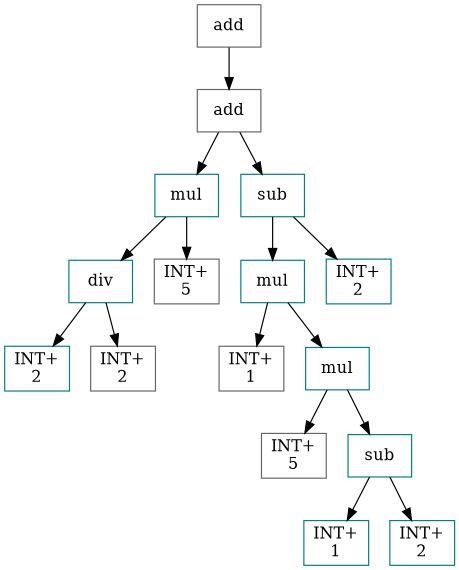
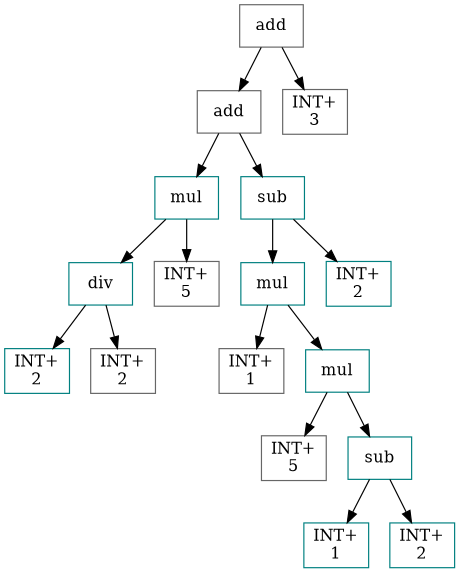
none -> (315, 112)
